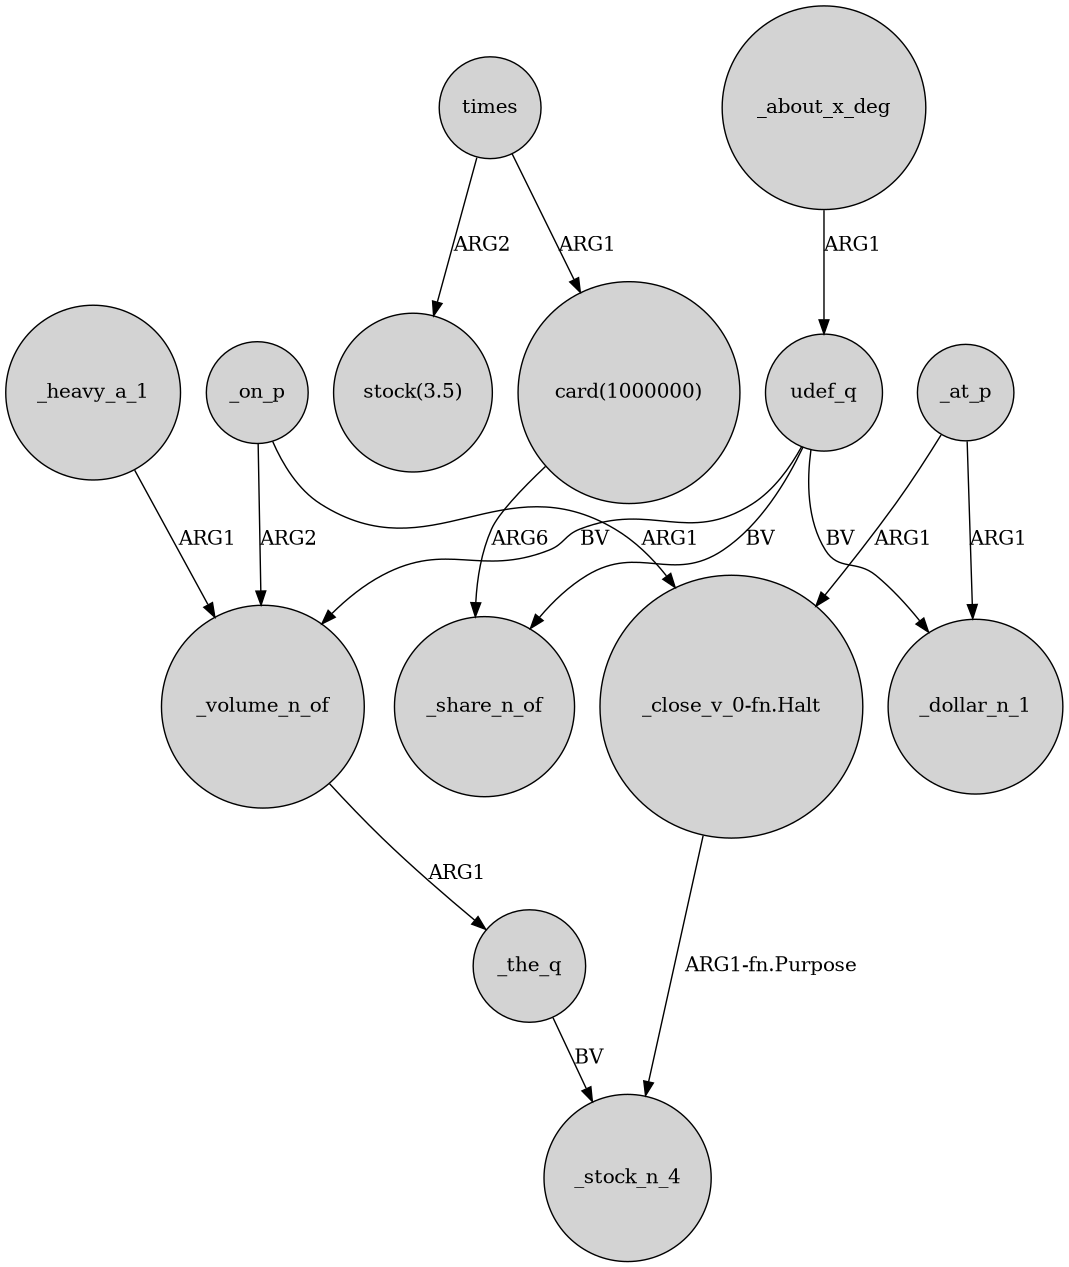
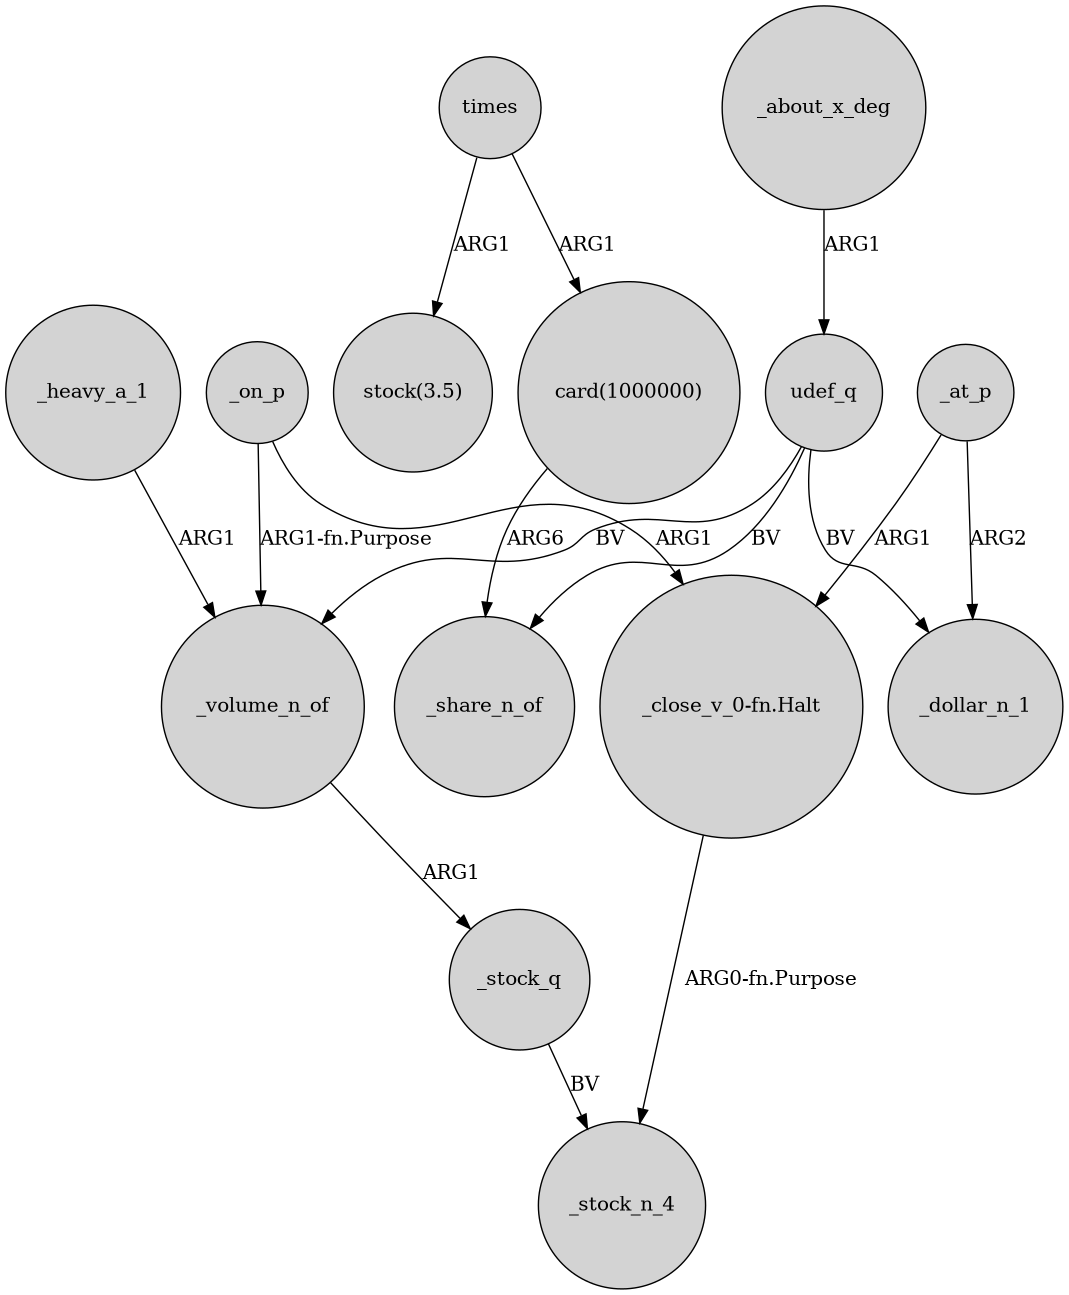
(482, 246) -> (482, 246)
(289, 540) -> (346, 540)
(999, 540) -> (999, 540)
(529, 966) -> (520, 980)
(771, 966) -> (771, 980)
